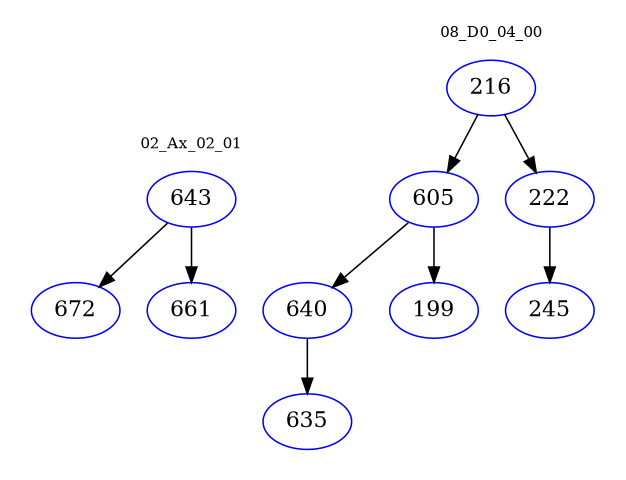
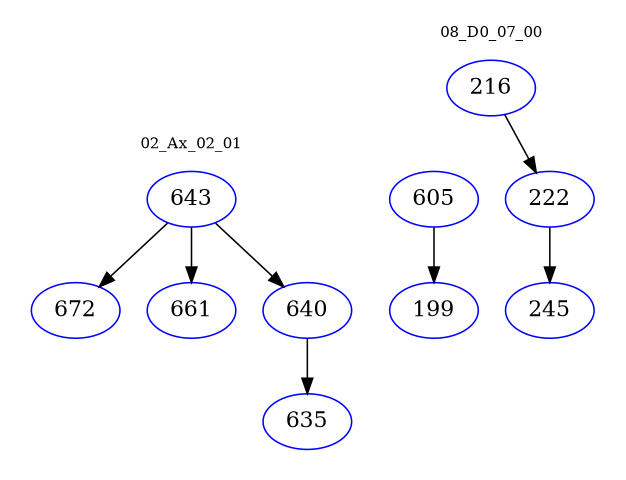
(492, 33) -> (492, 33)
(466, 136) -> none
(388, 240) -> (244, 250)
